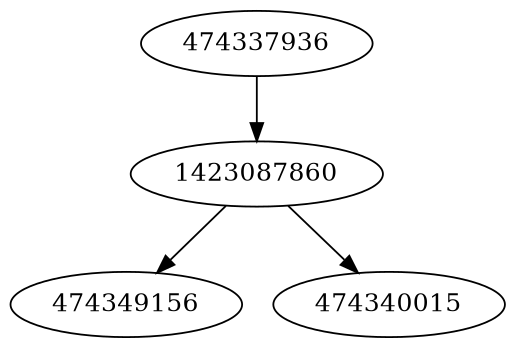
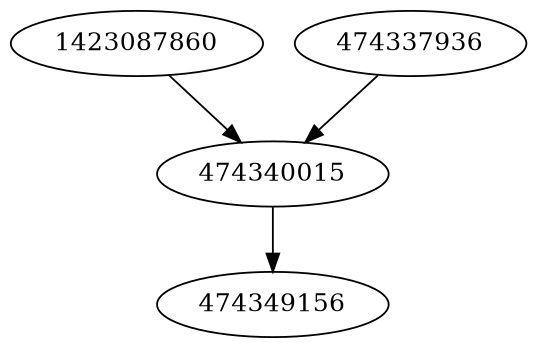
(257, 100) -> (348, 103)
(198, 233) -> (273, 230)
